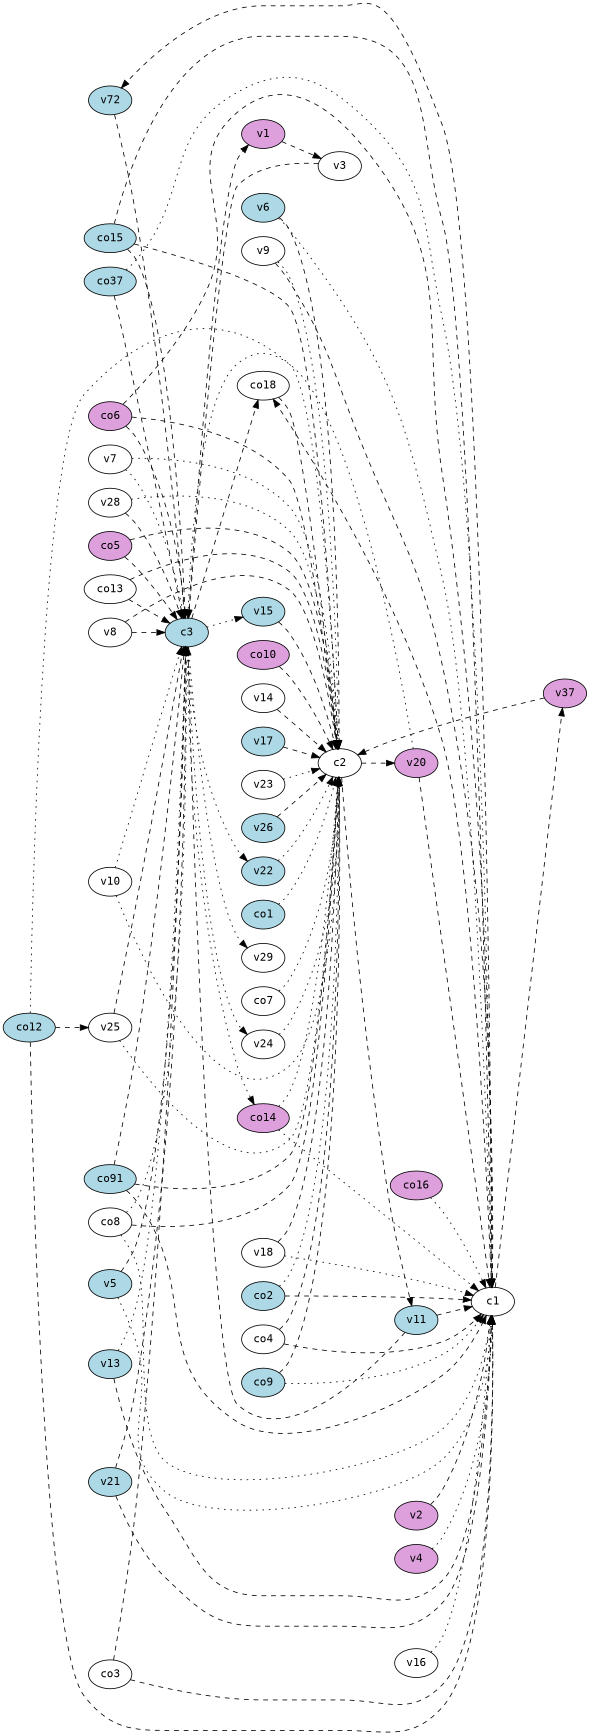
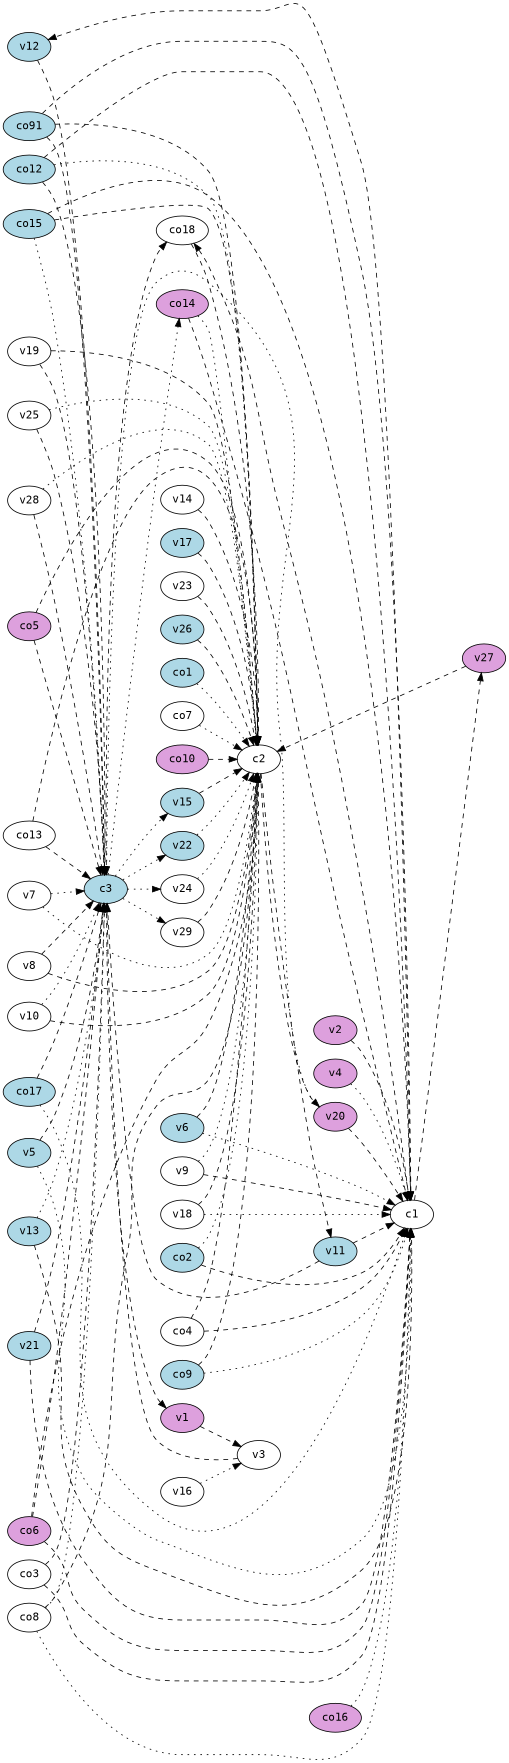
(110, 100) -> (29, 47)
(110, 281) -> (29, 1092)
none -> (29, 351)
(170, 417) -> (69, 425)
(565, 693) -> (484, 658)
(298, 775) -> (235, 663)
none -> (235, 856)
(68, 1028) -> (97, 521)
(293, 1061) -> (222, 971)
(375, 1208) -> (304, 753)
(474, 1492) -> (217, 1475)
